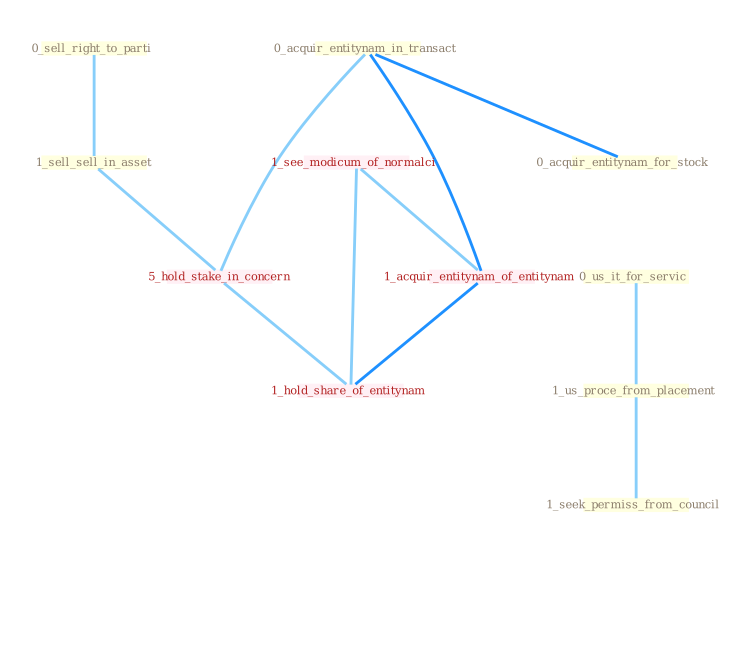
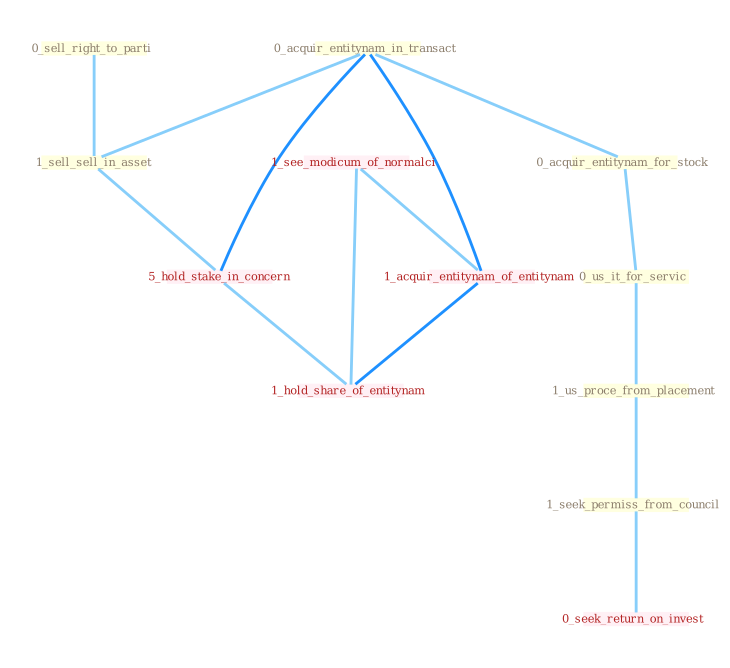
none -> (231, 106)
(497, 106) -> (497, 106)
(281, 155) -> (281, 155)
none -> (630, 220)
none -> (636, 619)
